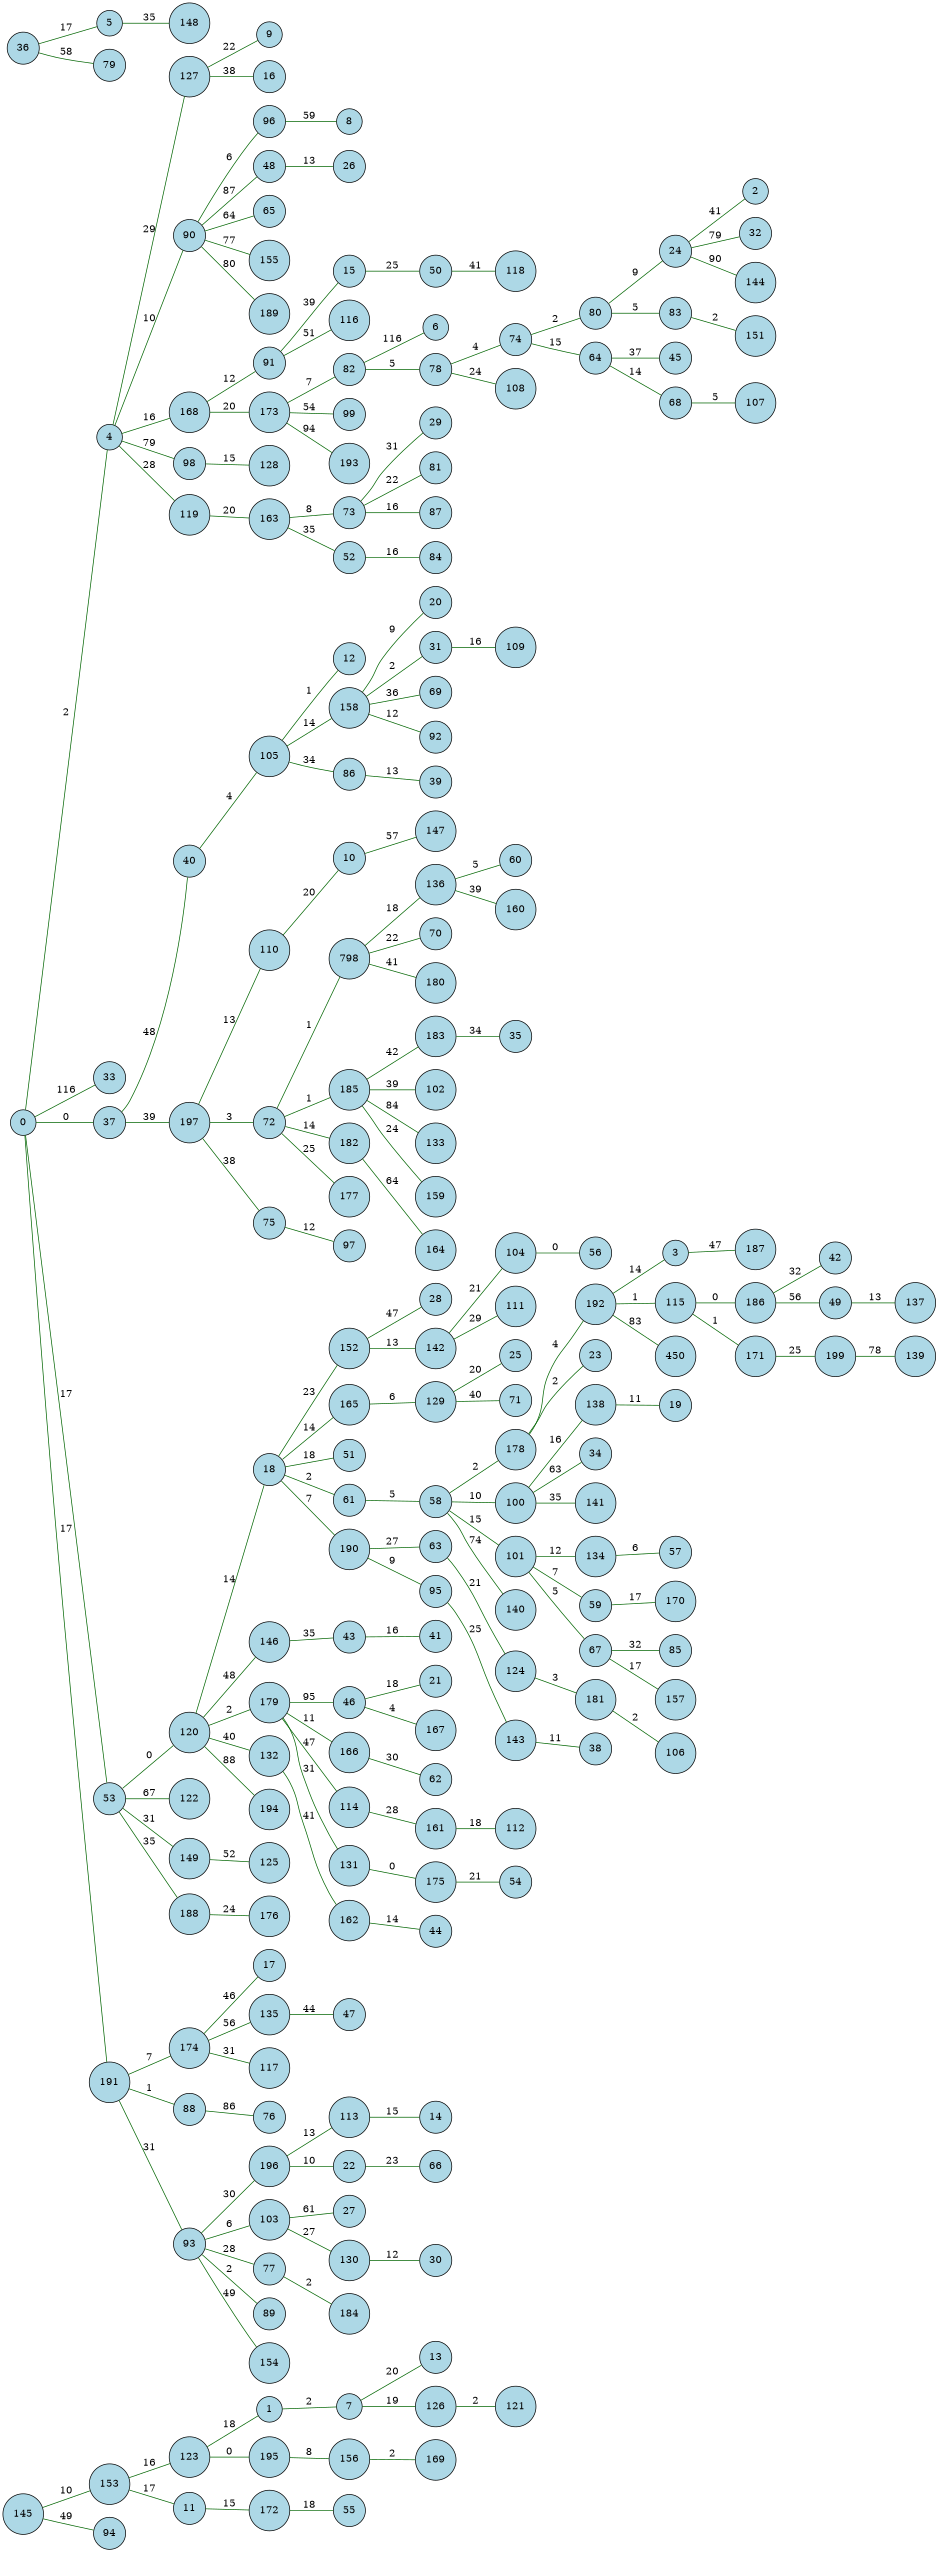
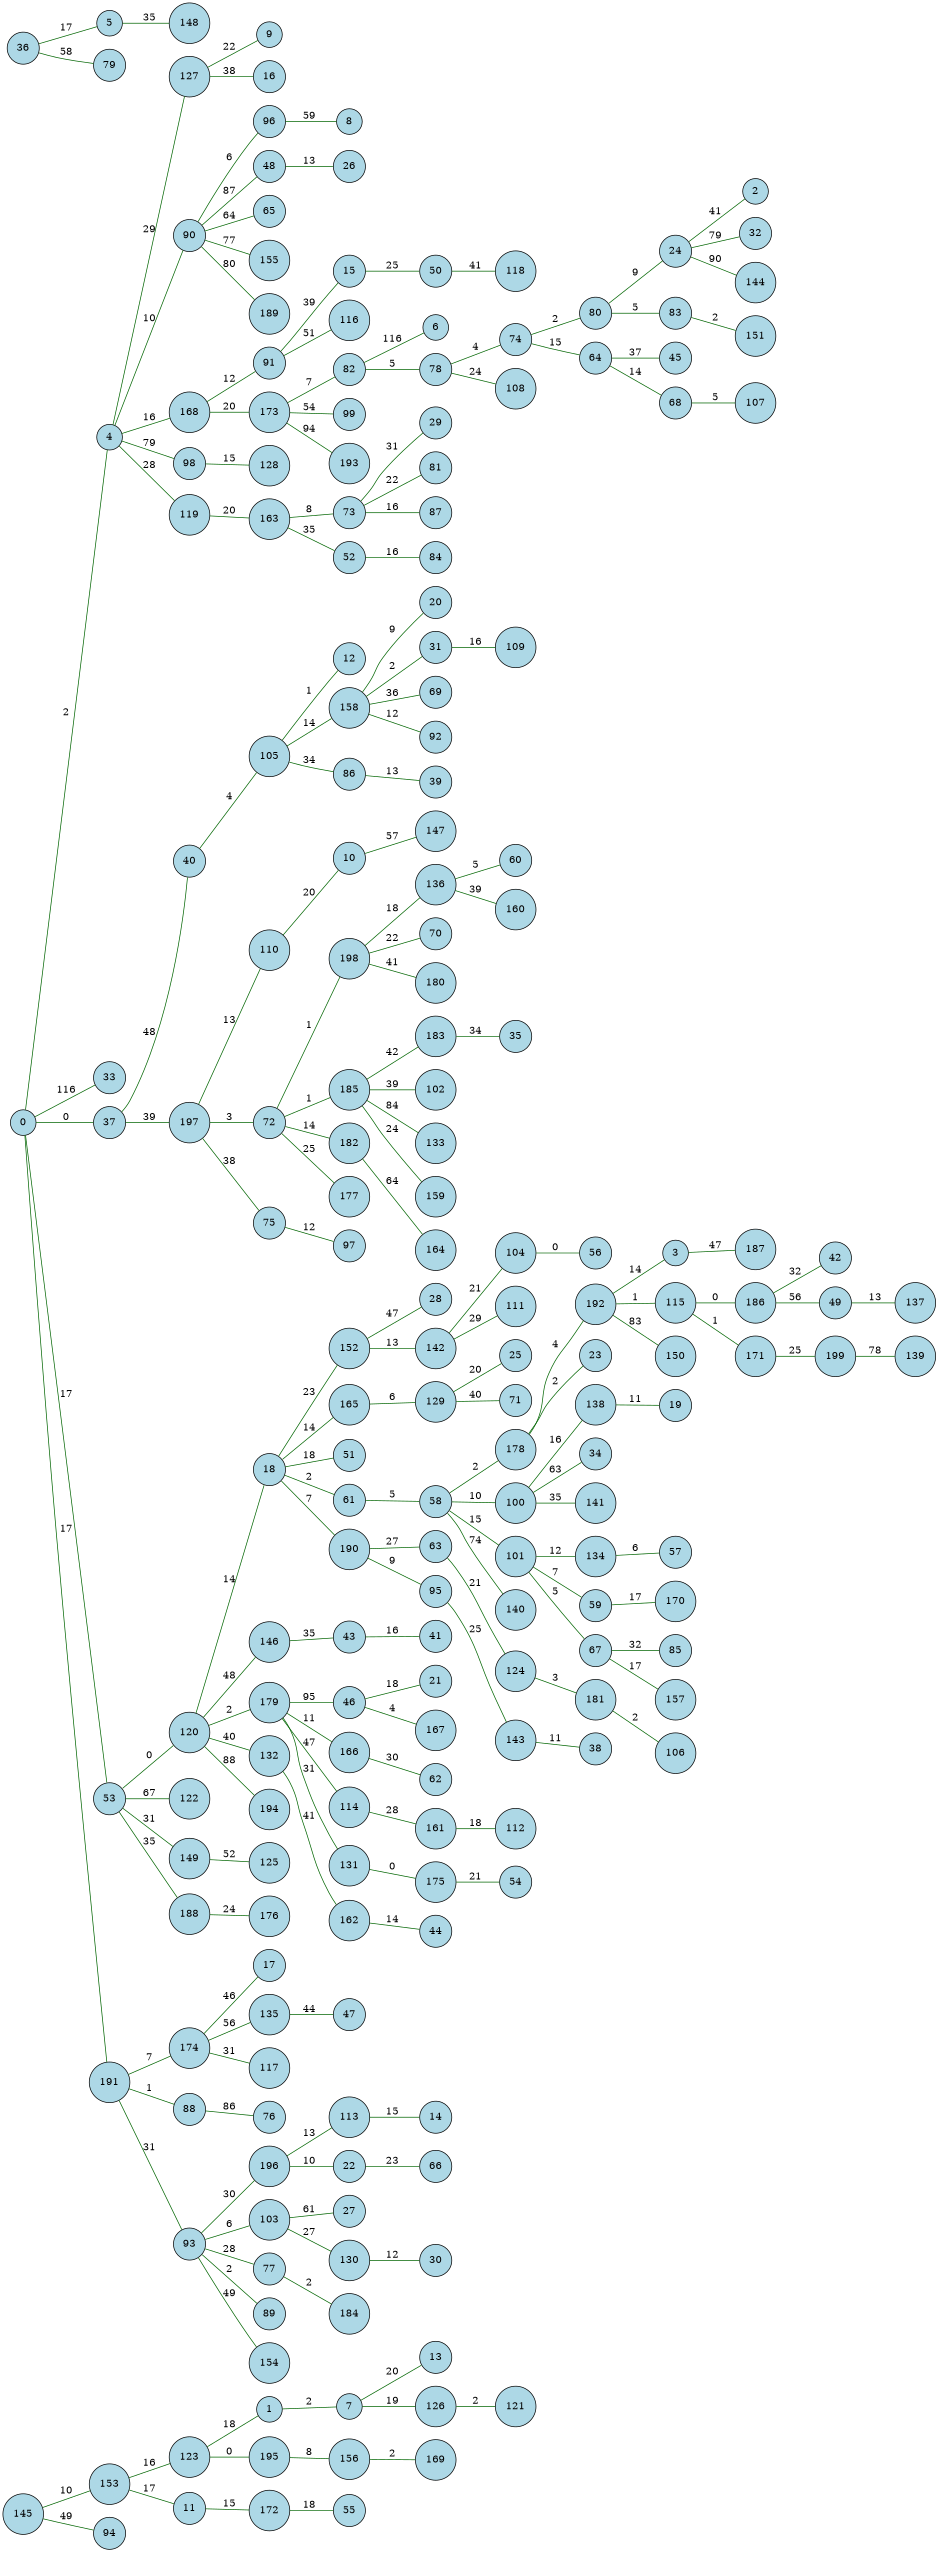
(349, 959) -> (349, 959)
(676, 1356) -> (676, 1356)
